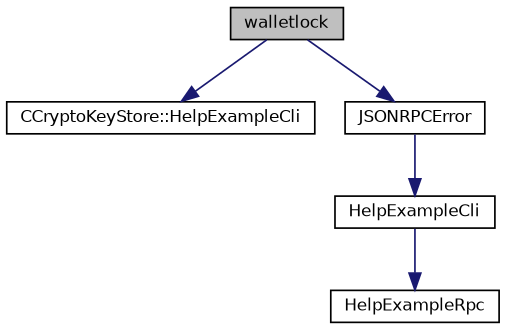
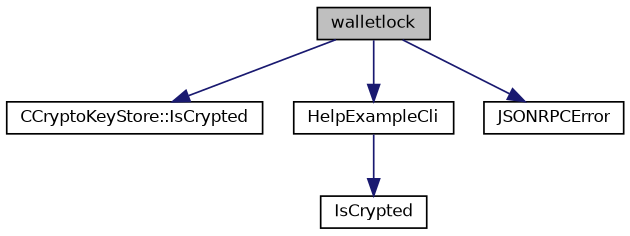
(161, 118) -> (135, 118)
(415, 156) -> (374, 62)
(415, 306) -> (374, 212)
